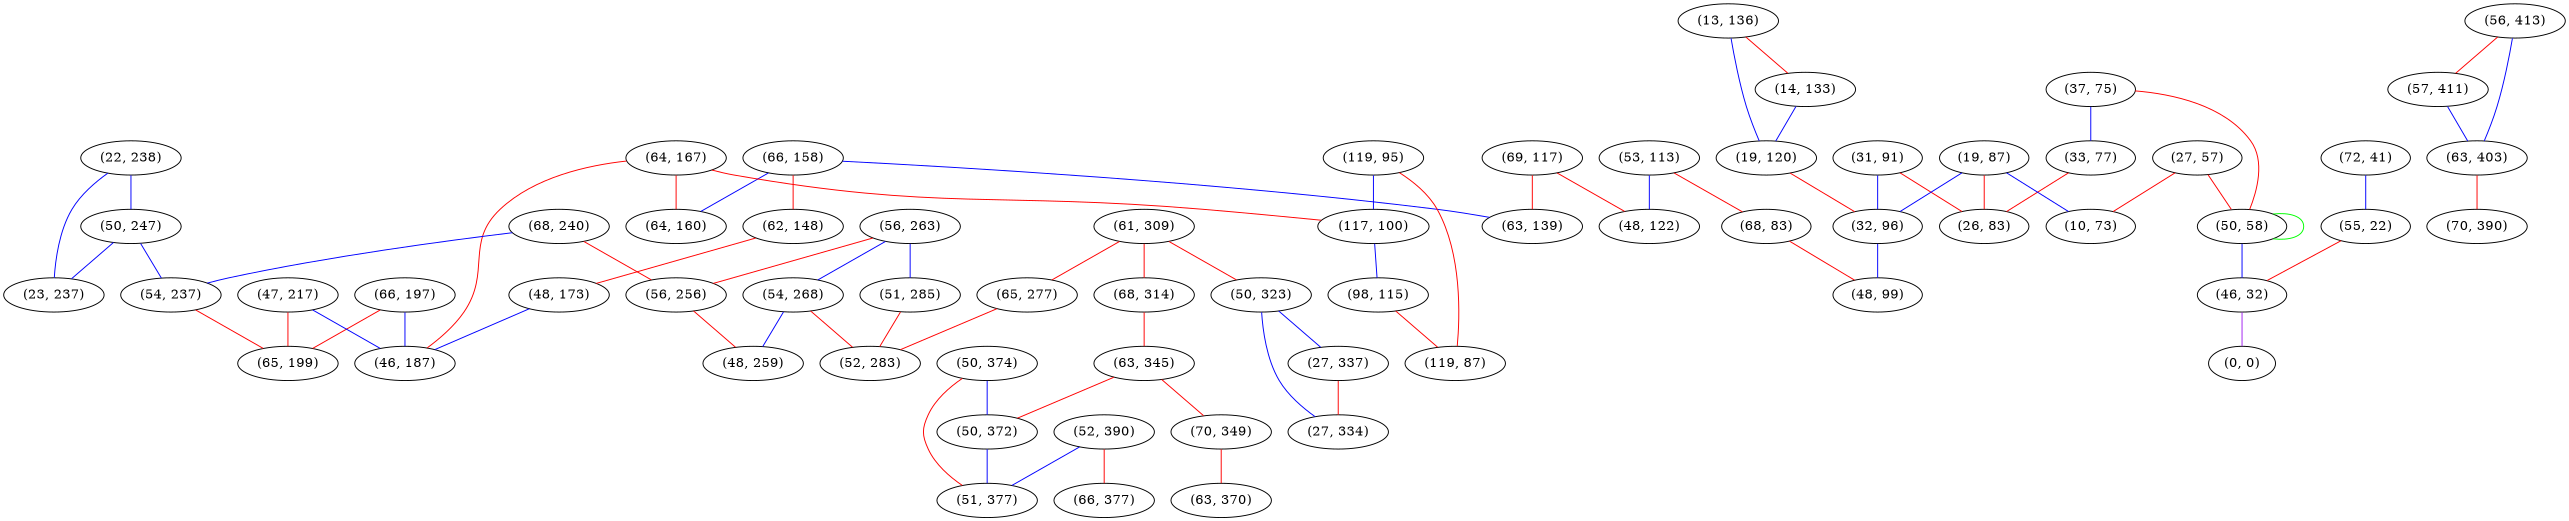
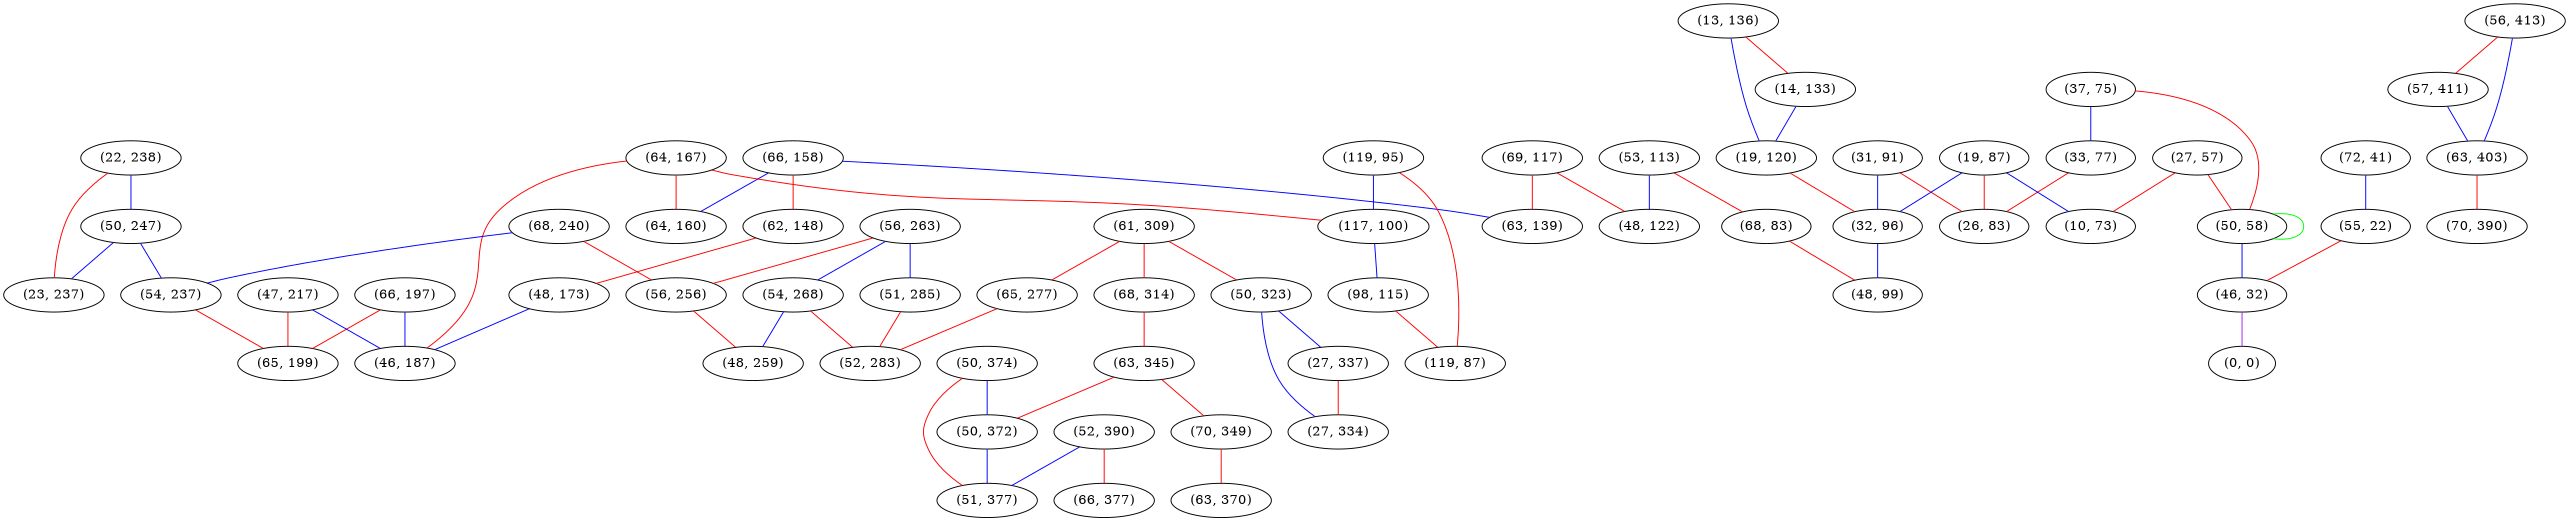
(67, 218) -> (67, 218)
